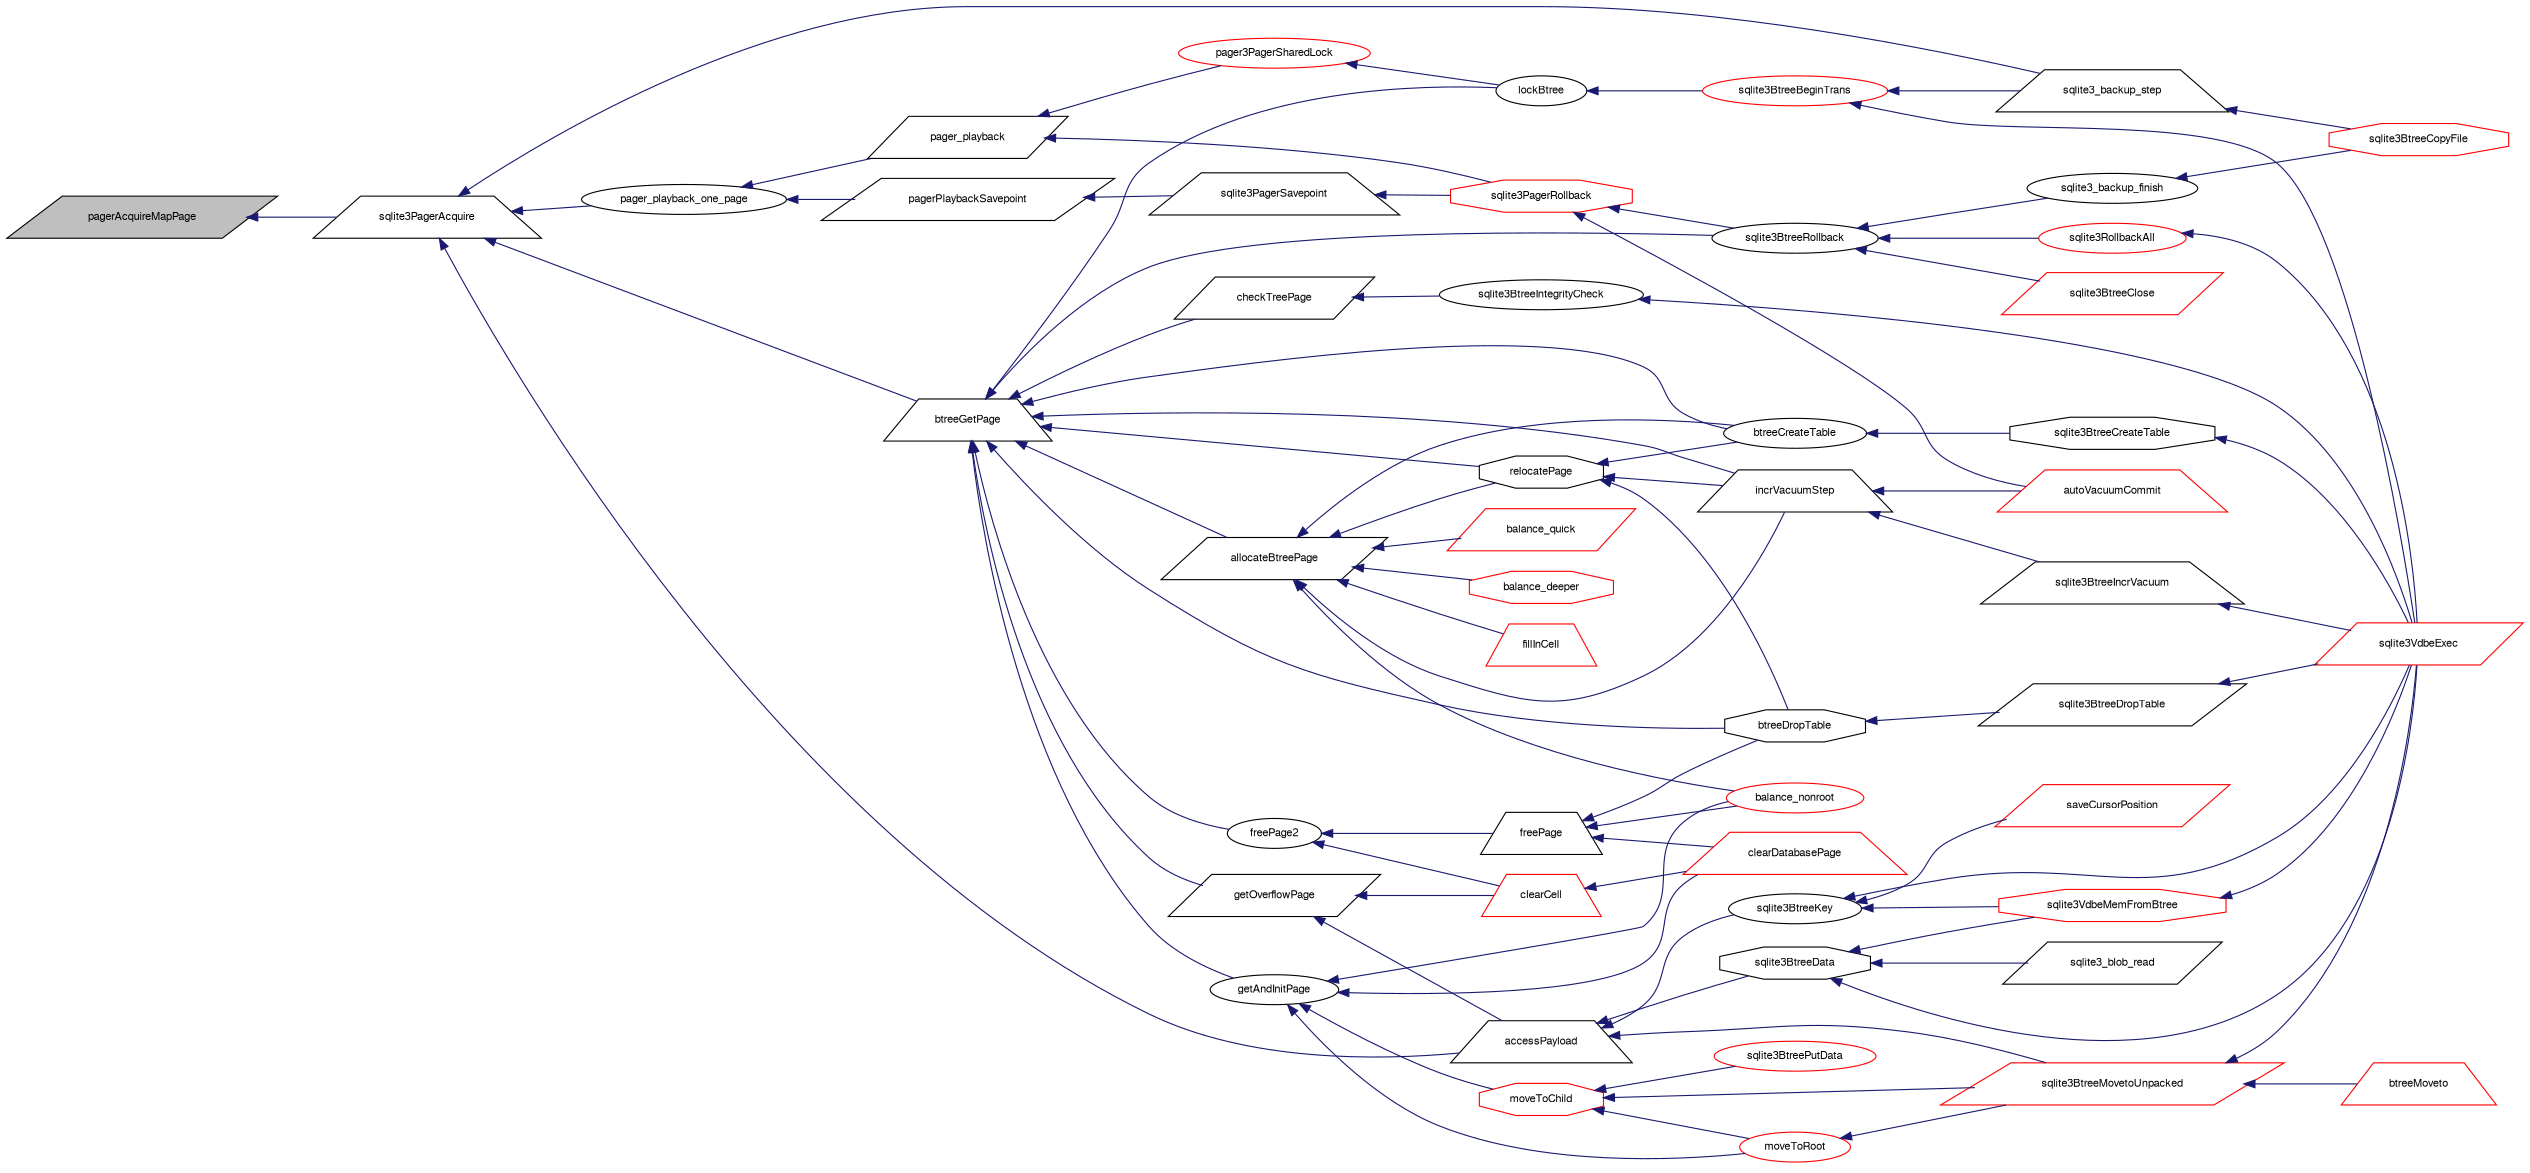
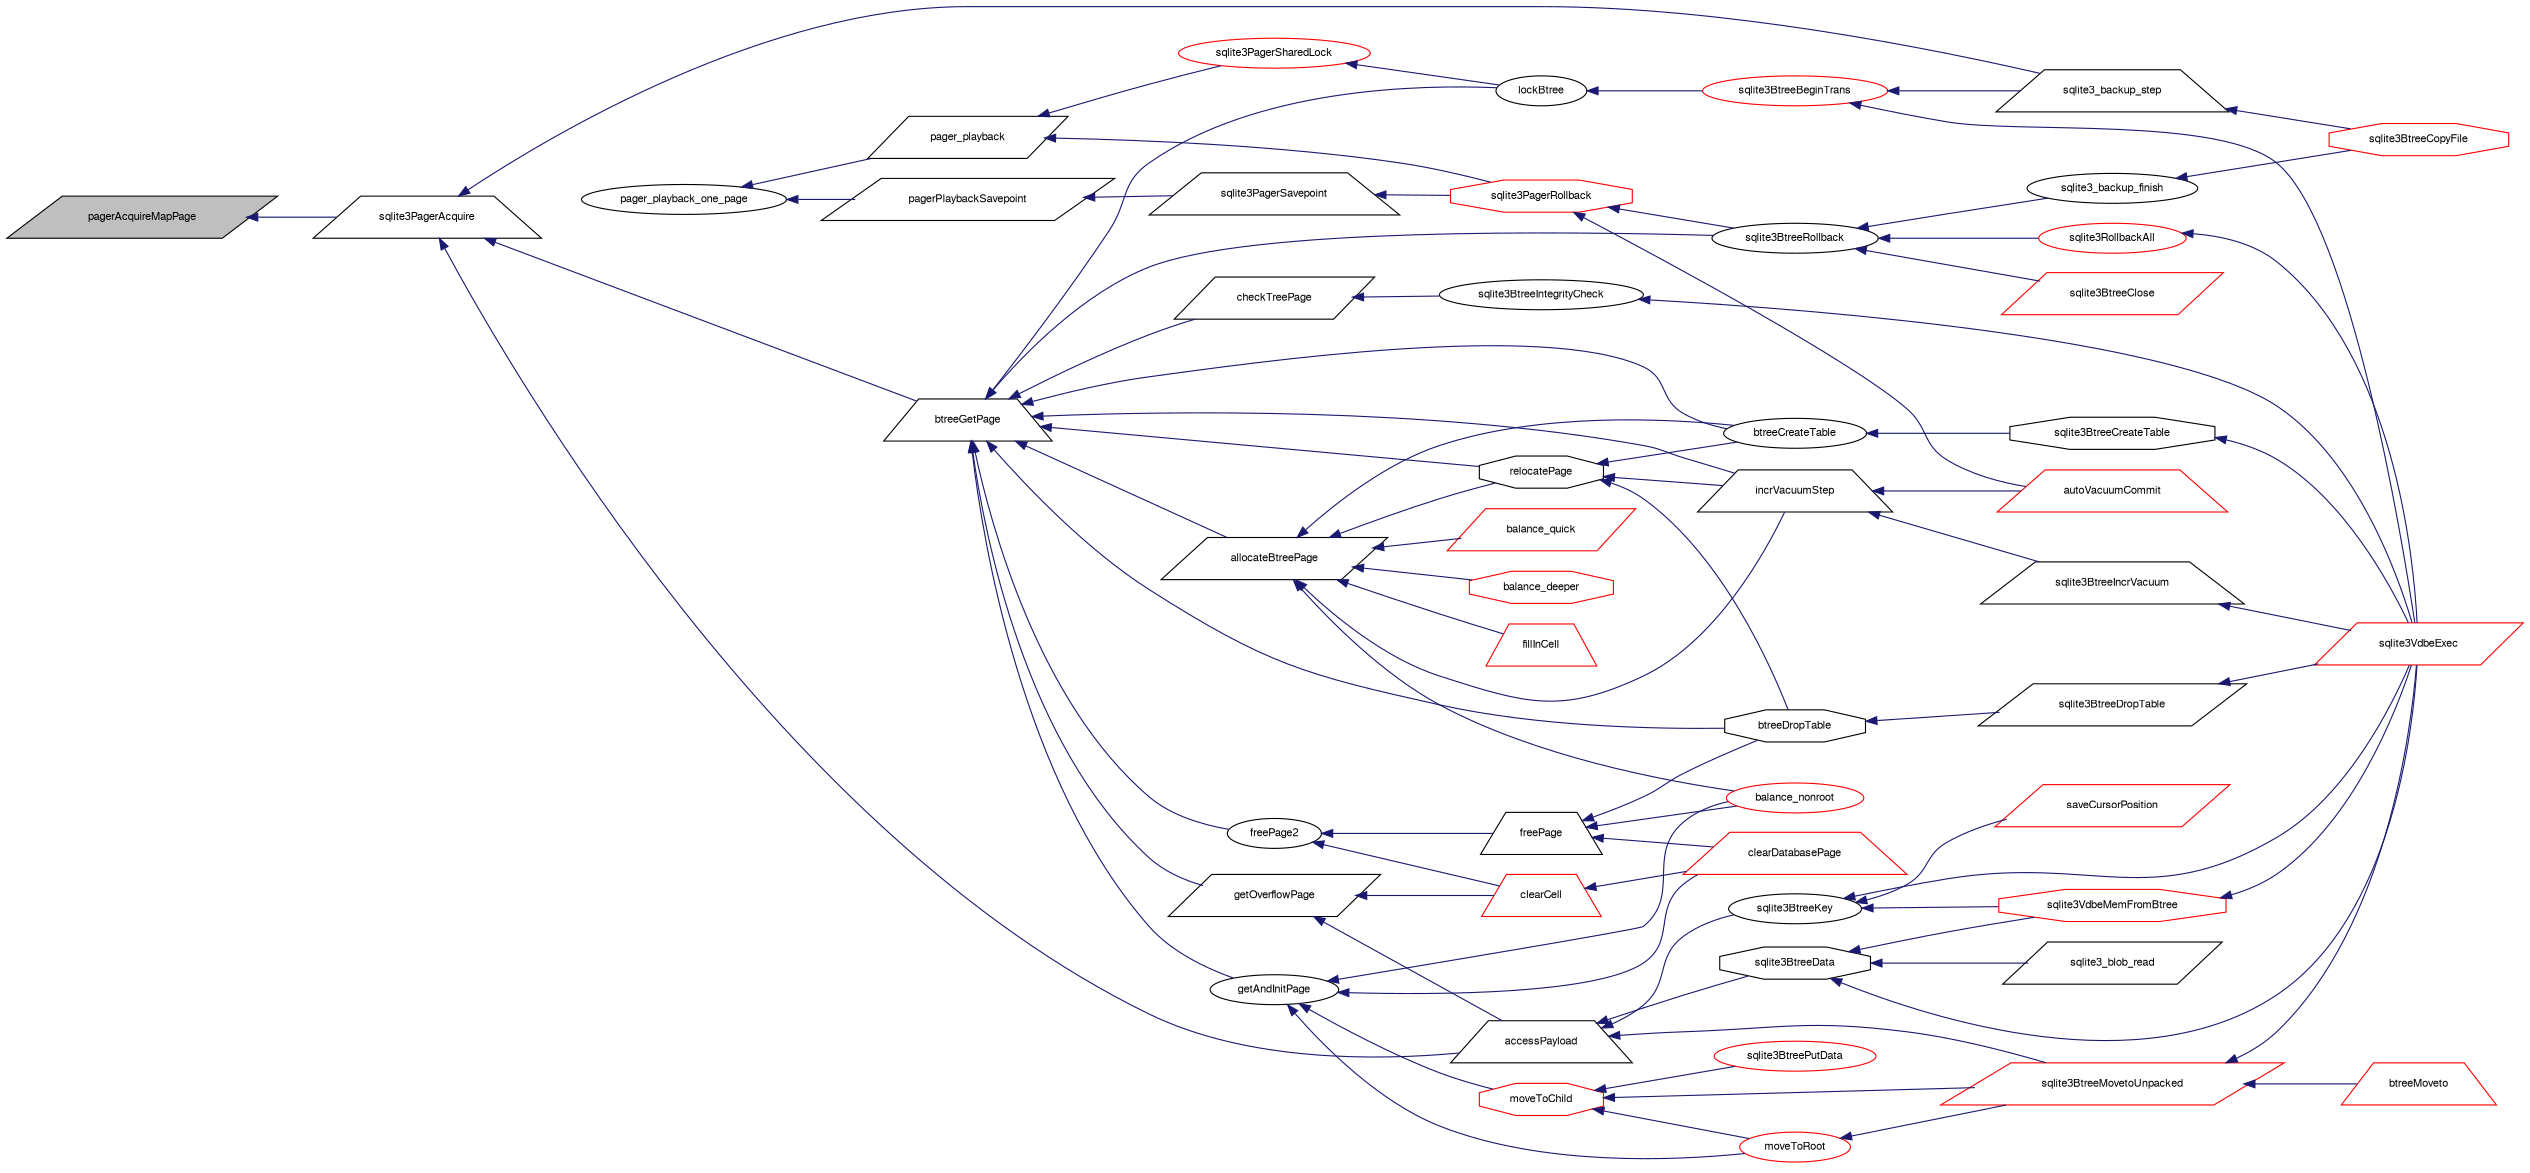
(1274, 53) -> (1274, 53)
(557, 208) -> none
